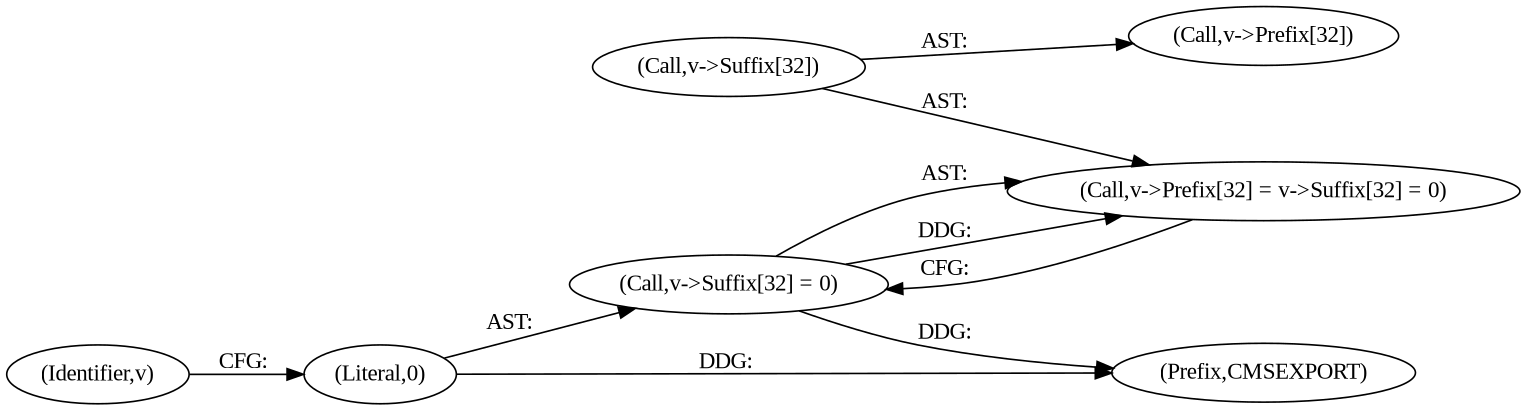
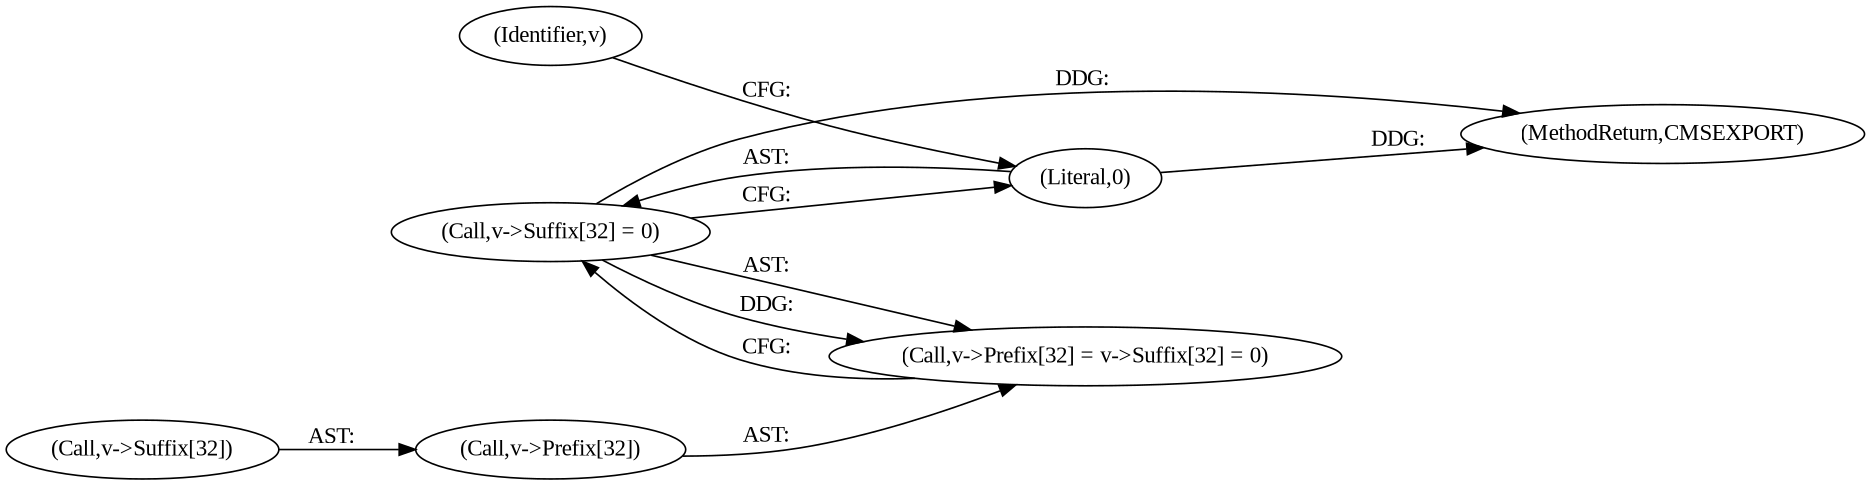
(978, 125) -> (844, 439)
none -> (843, 203)
(1264, 373) -> (1663, 134)
